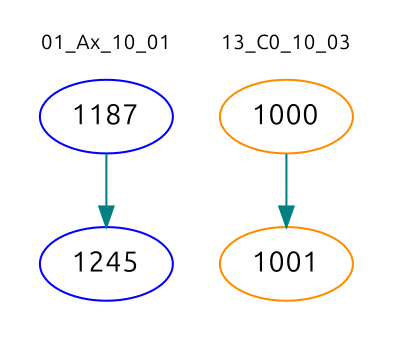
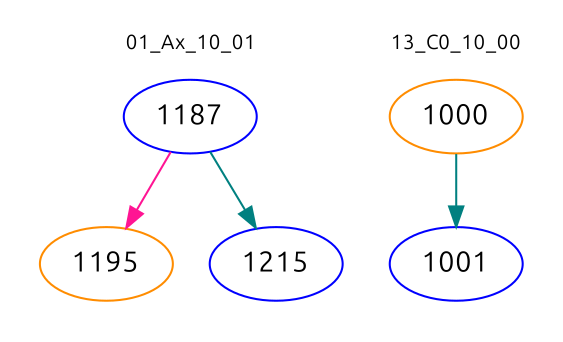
(286, 44) -> (456, 44)
(106, 264) -> (276, 264)
none -> (106, 264)
(286, 264) -> (456, 264)
